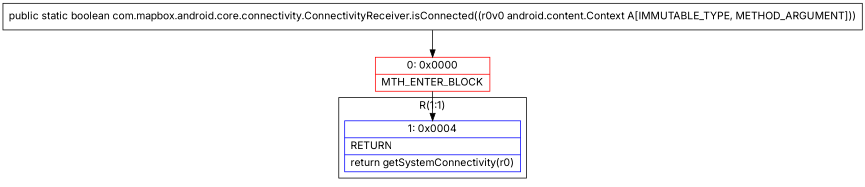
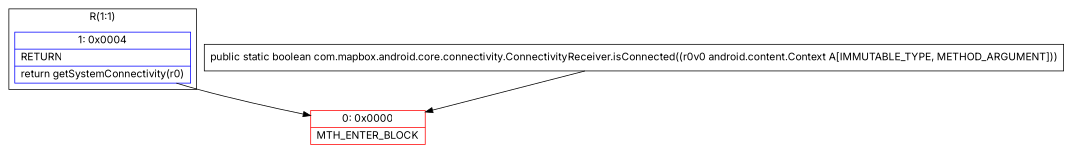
(433, 102) -> (240, 100)
